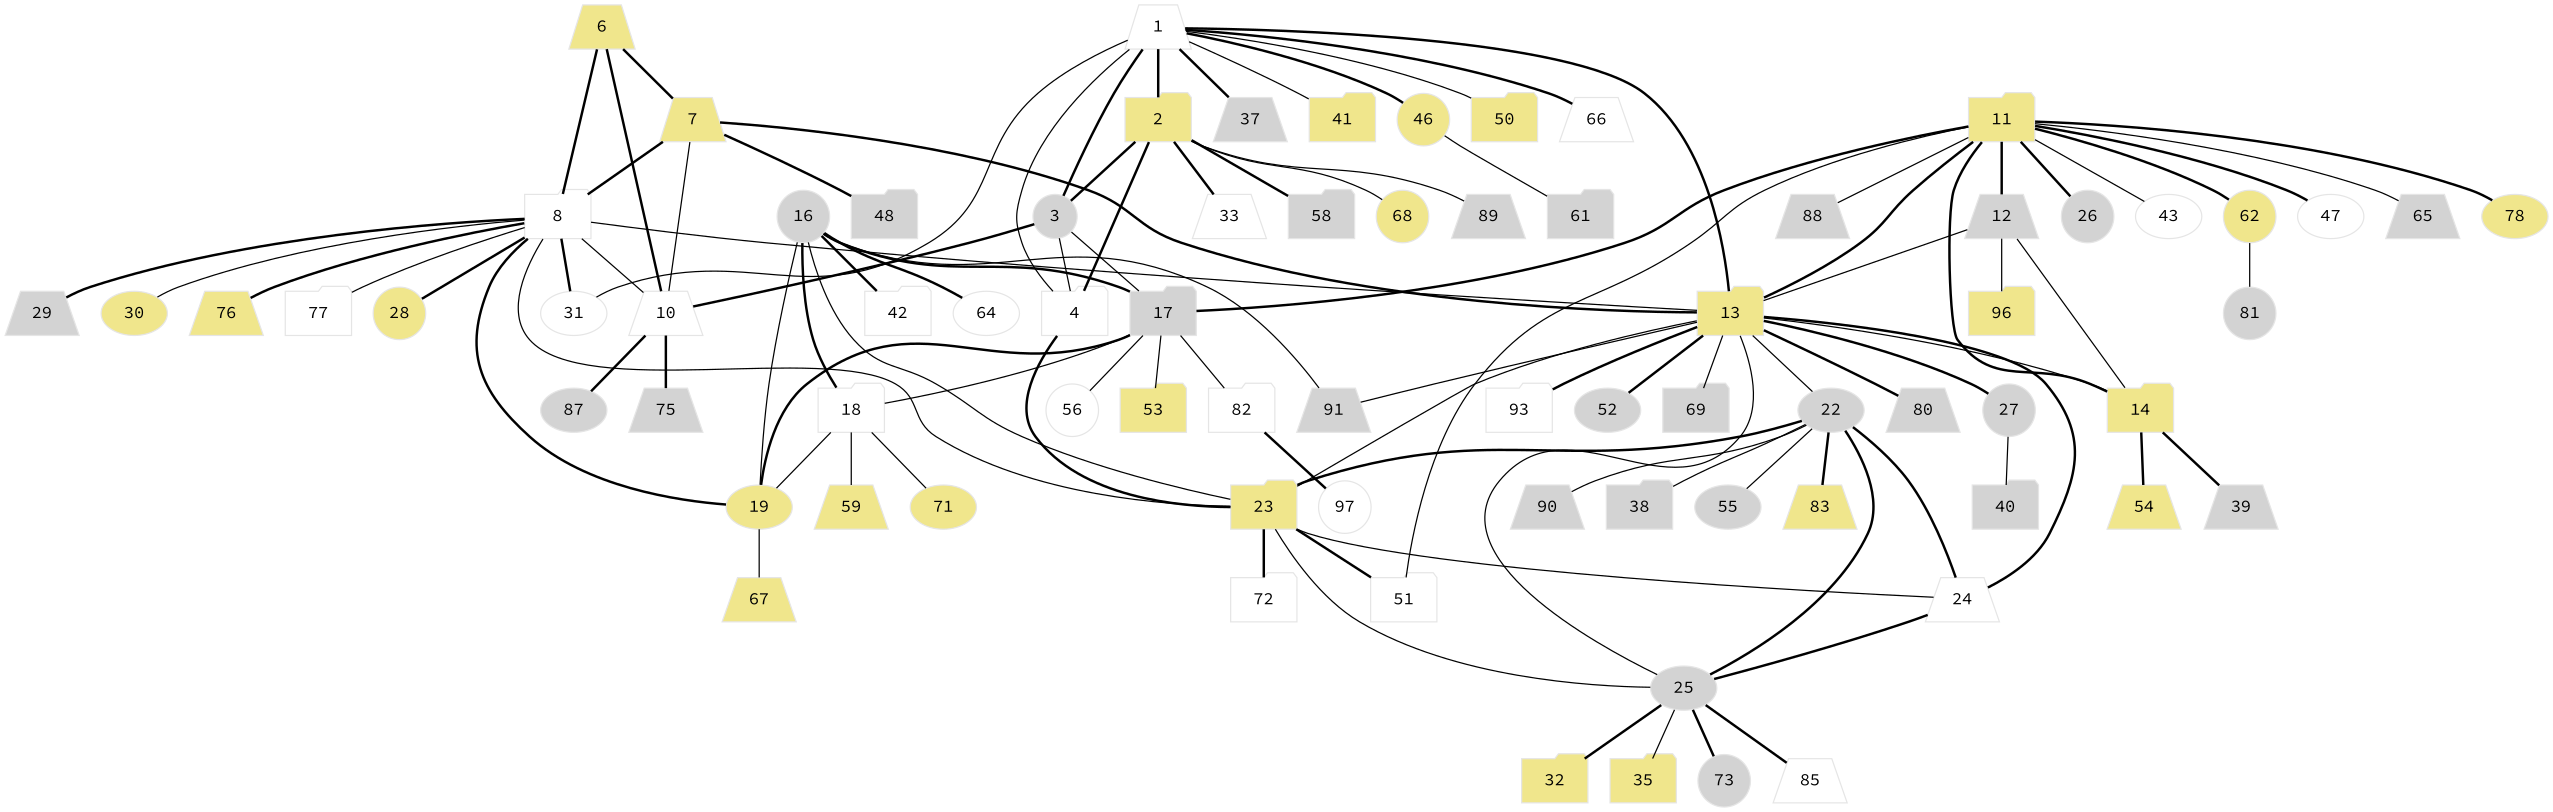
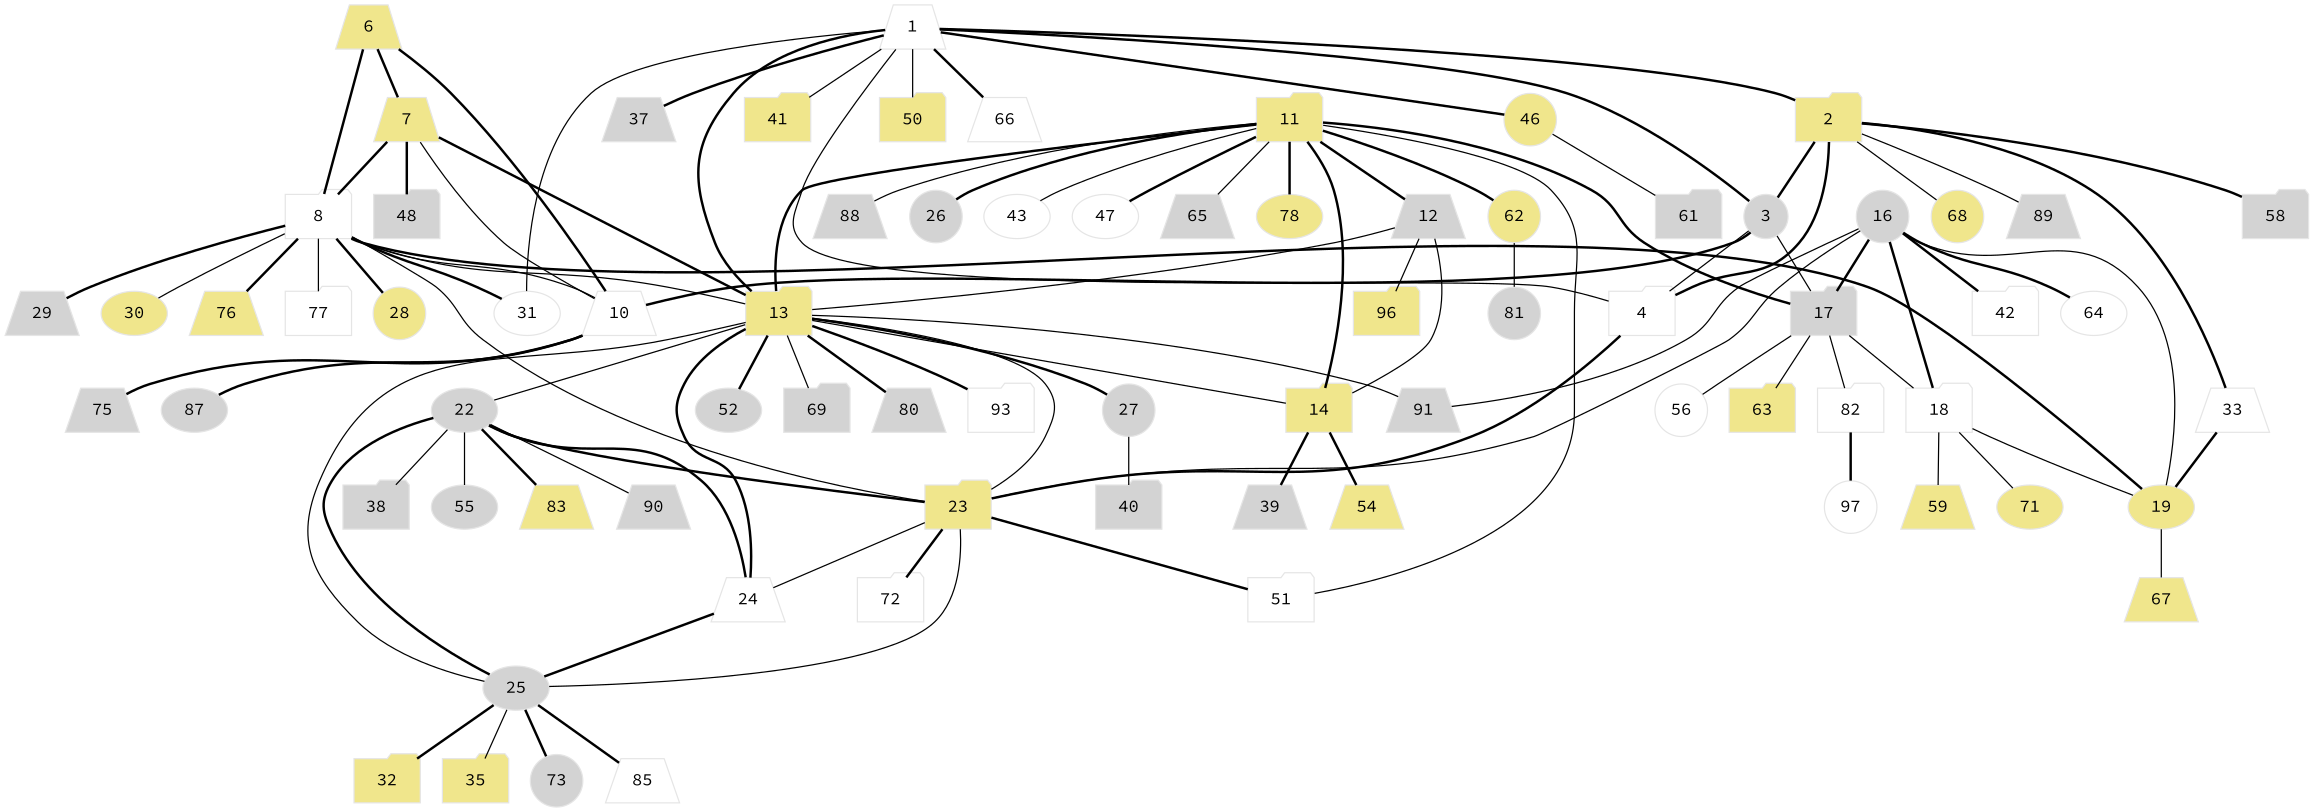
(909, 345) -> (2196, 460)
(1153, 410) -> (1762, 410)
